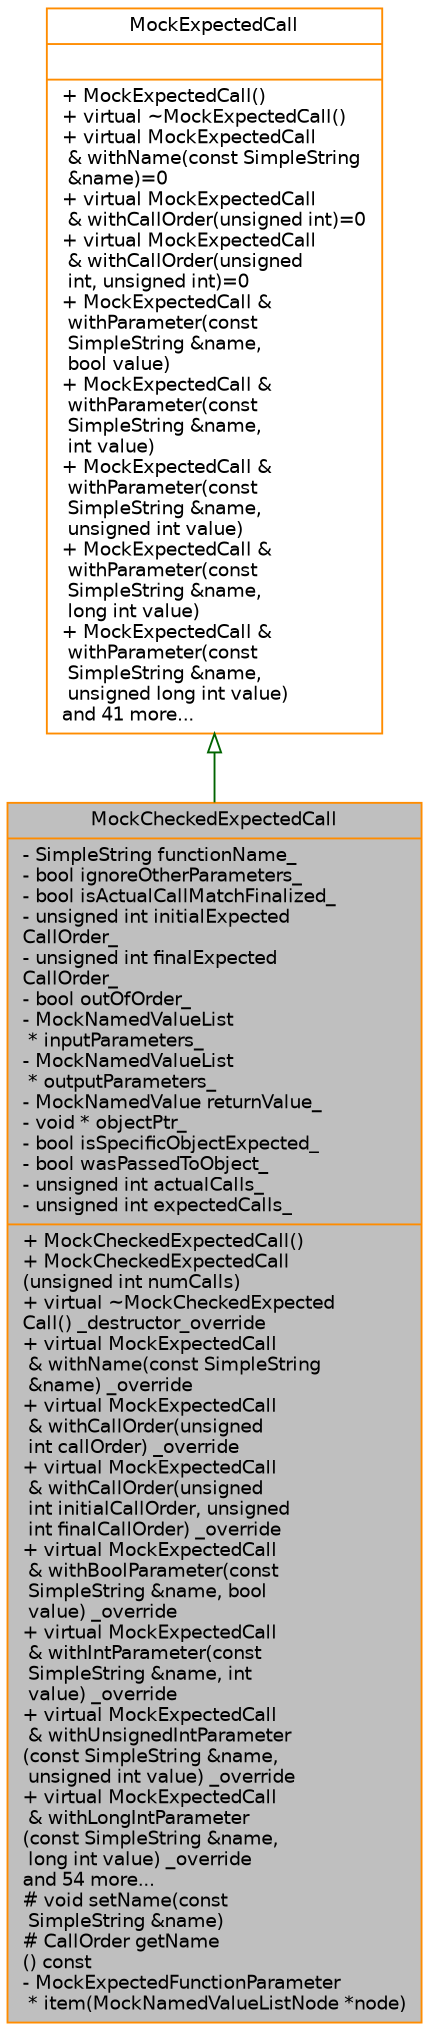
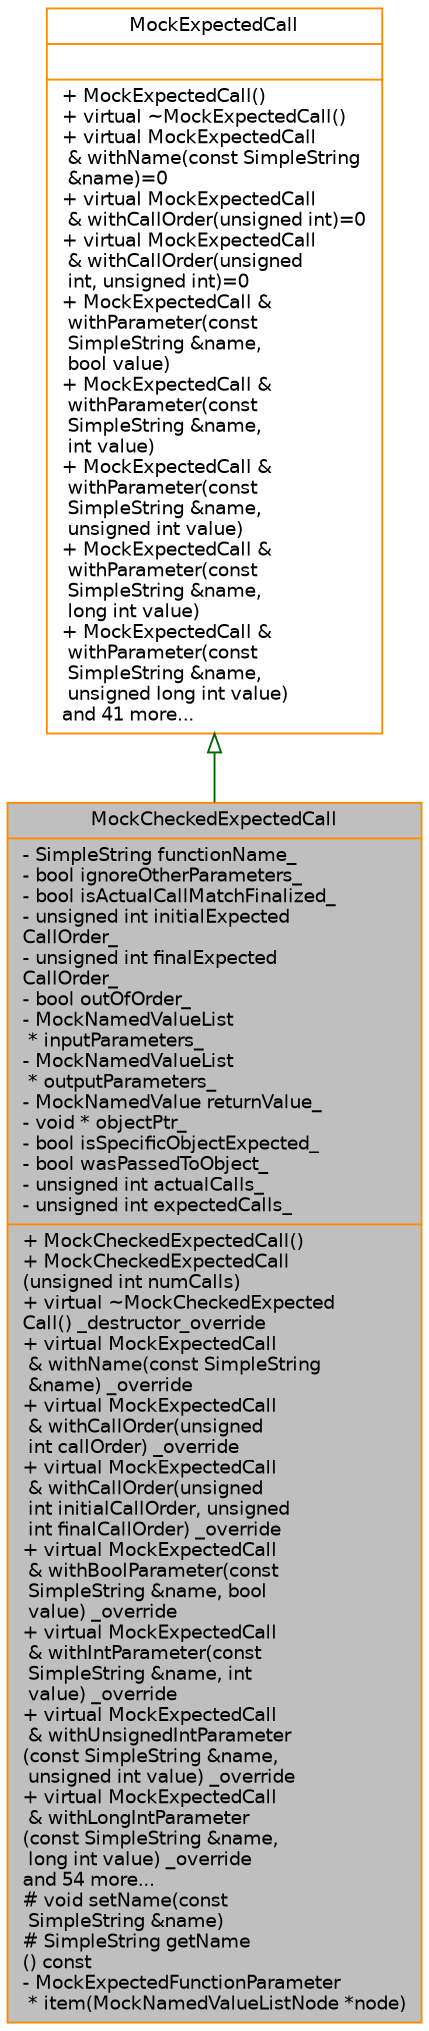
(122, 1942) -> (137, 1942)
